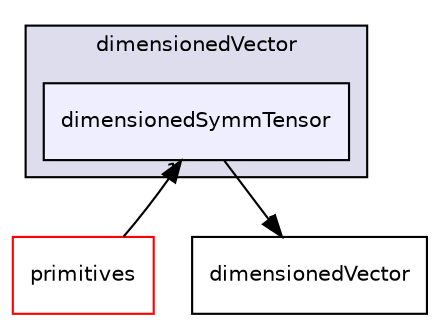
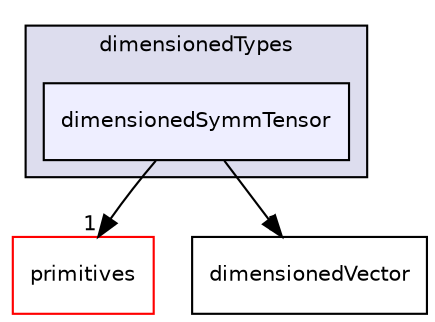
(196, 46) -> (196, 46)
(147, 208) -> (131, 191)
